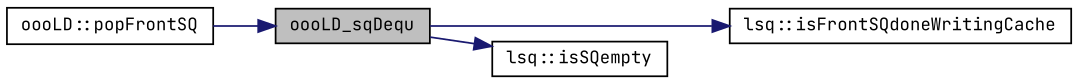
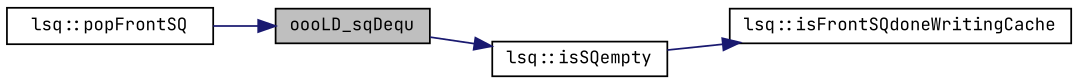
(110, 26) -> (110, 26)
(571, 26) -> (695, 47)
